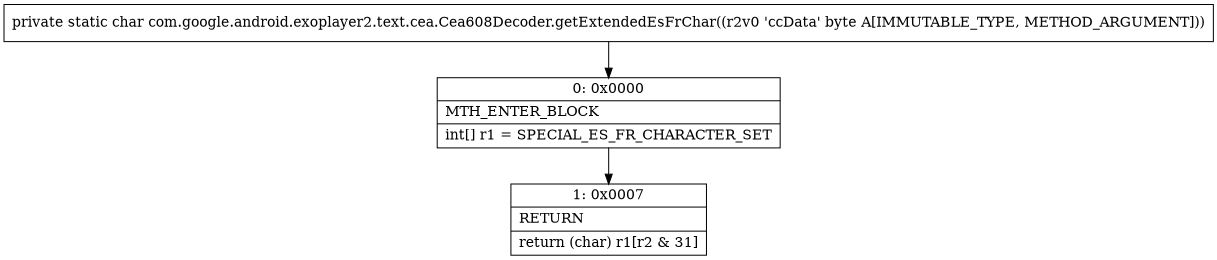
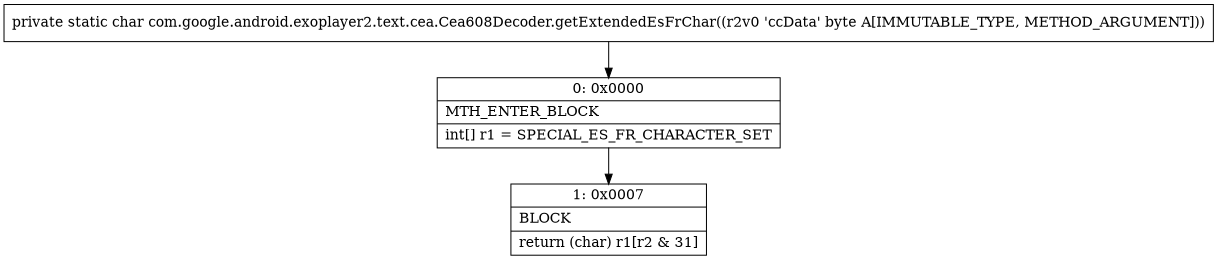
(552, 219) -> (545, 219)
